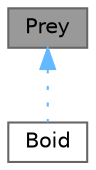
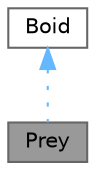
(48, 96) -> (48, 96)
